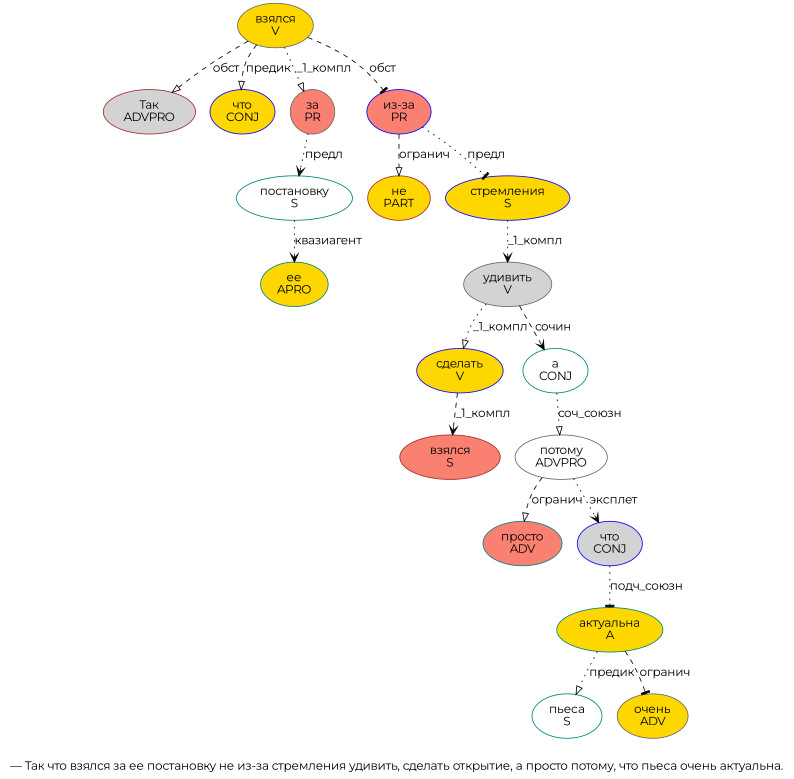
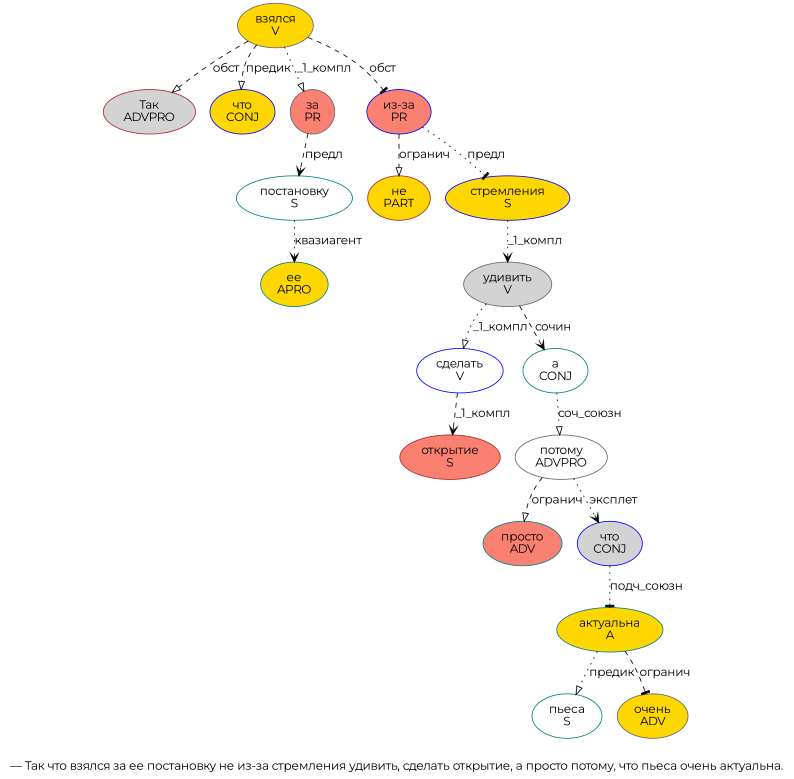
(304, 151) -> (304, 151)
(460, 371) -> (460, 371)
(450, 457) -> (450, 457)
